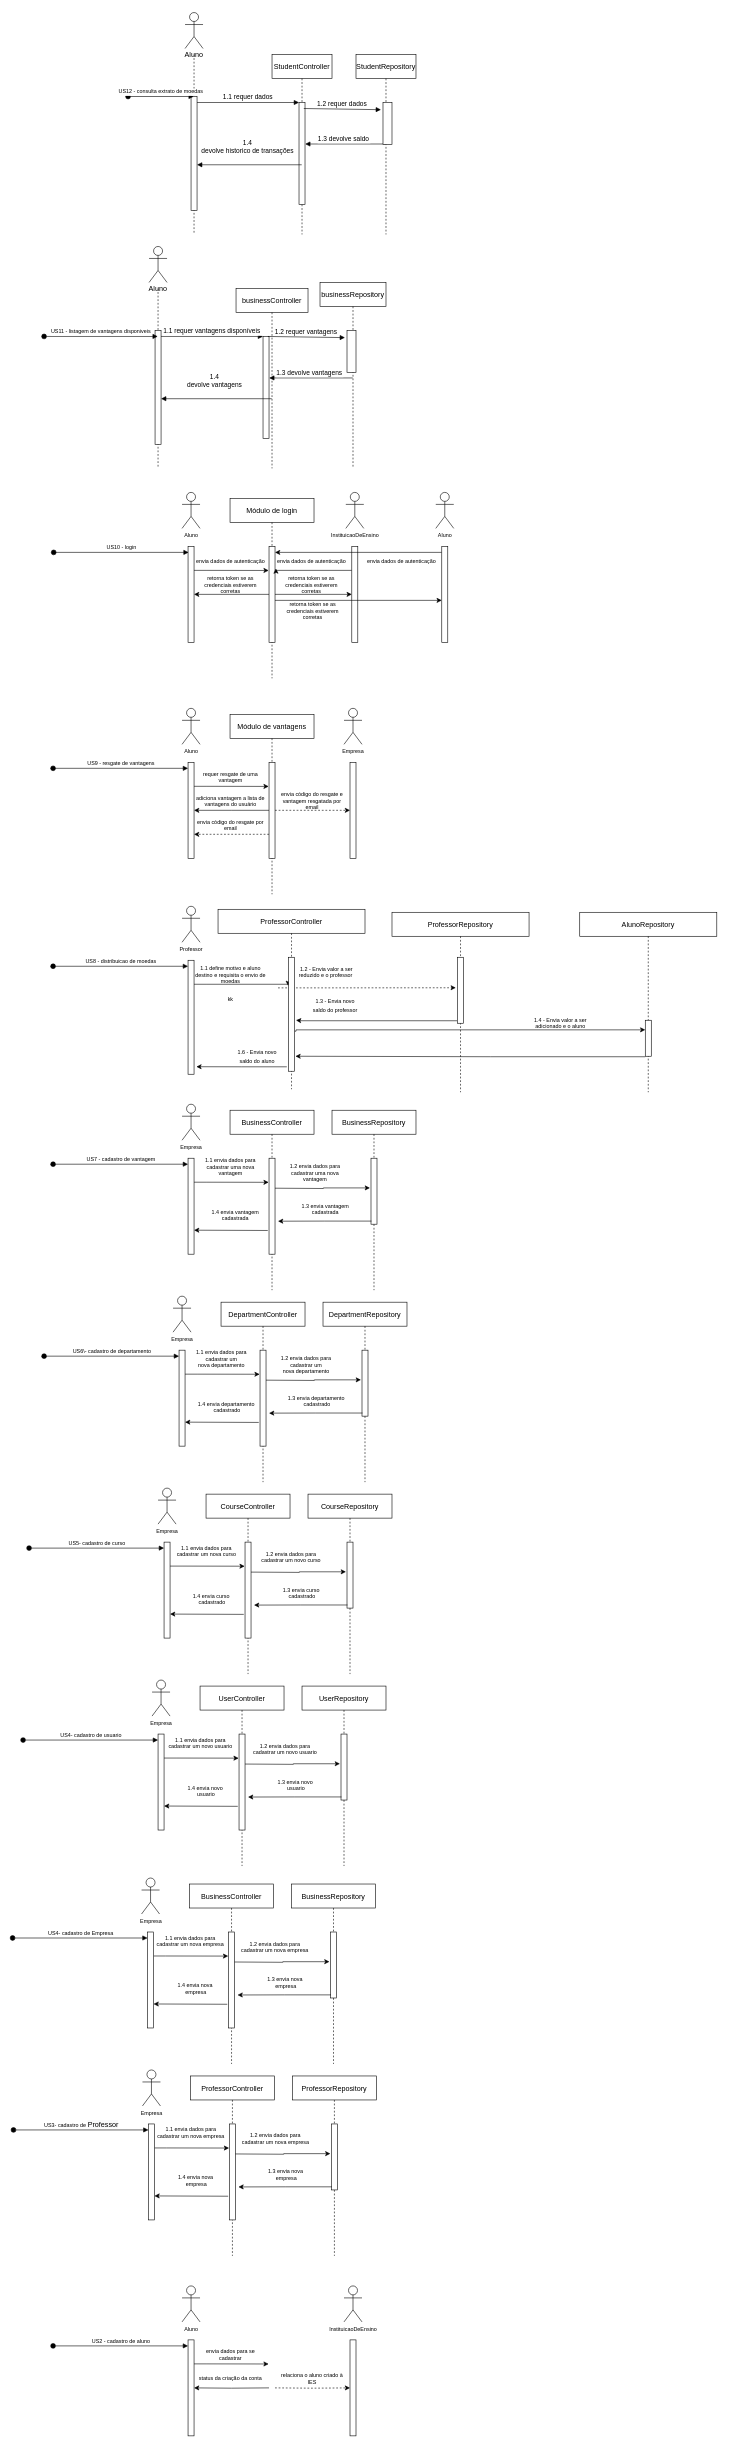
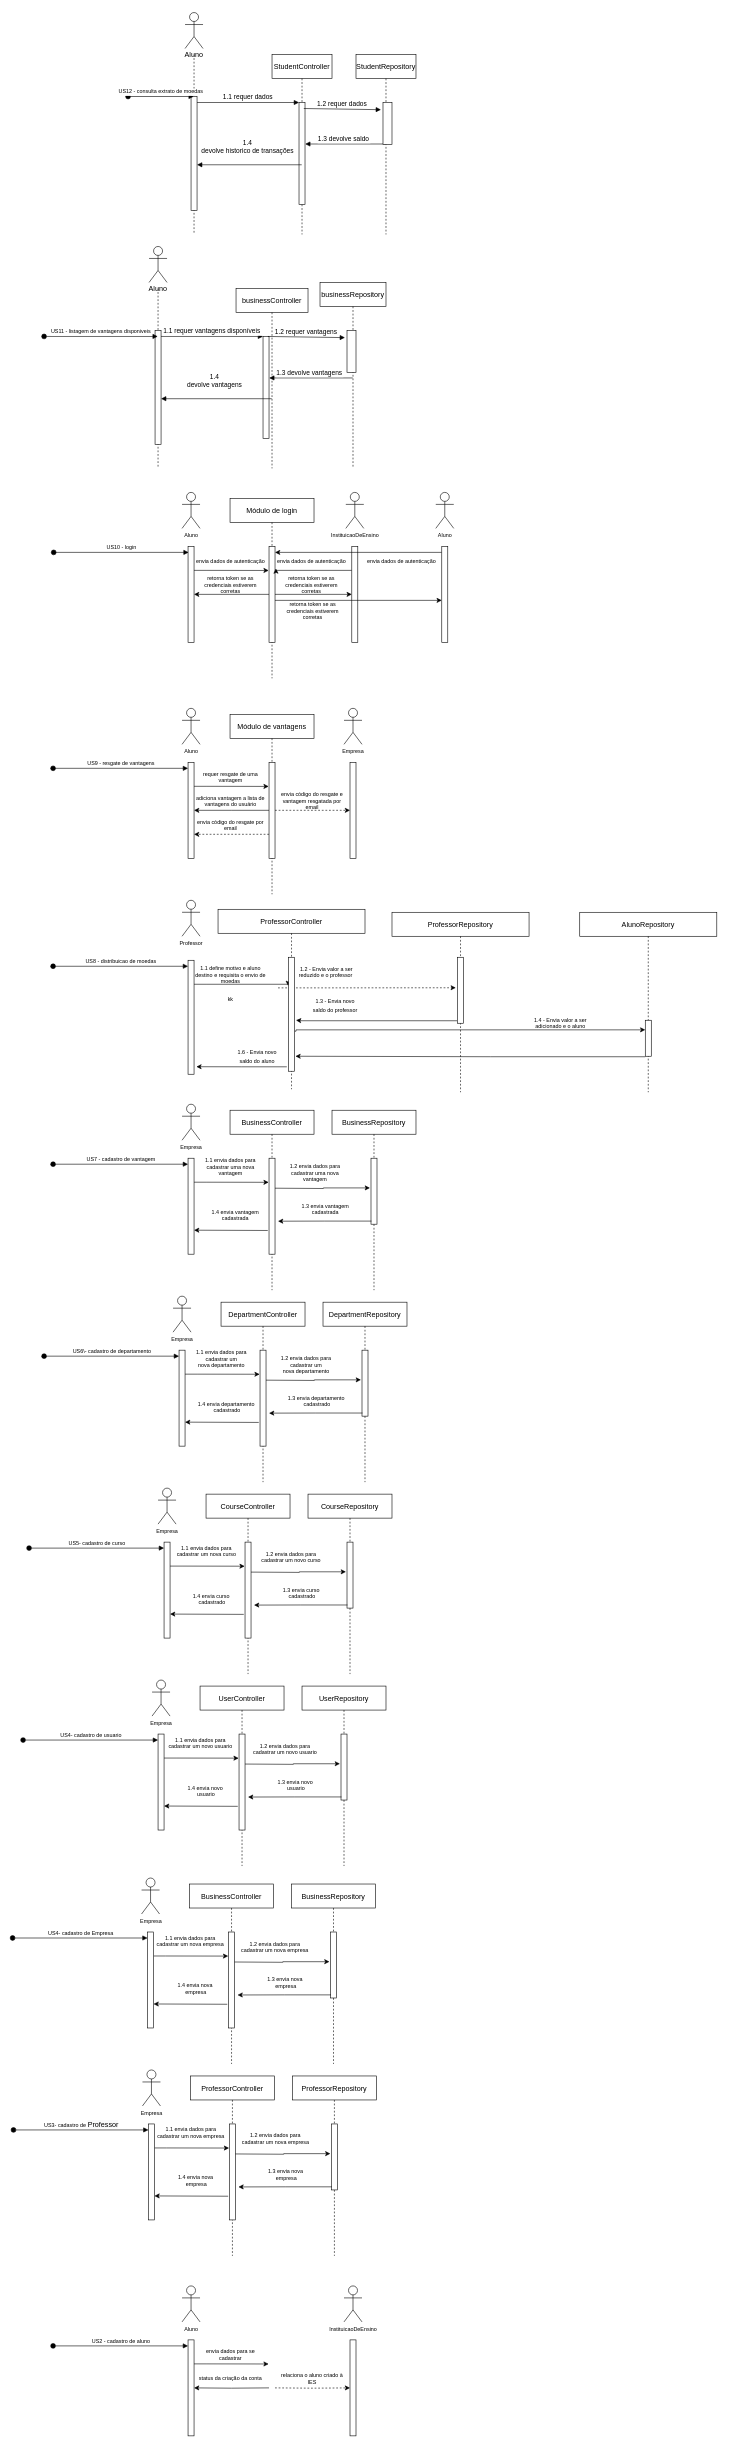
(191, 924) -> (191, 918)
